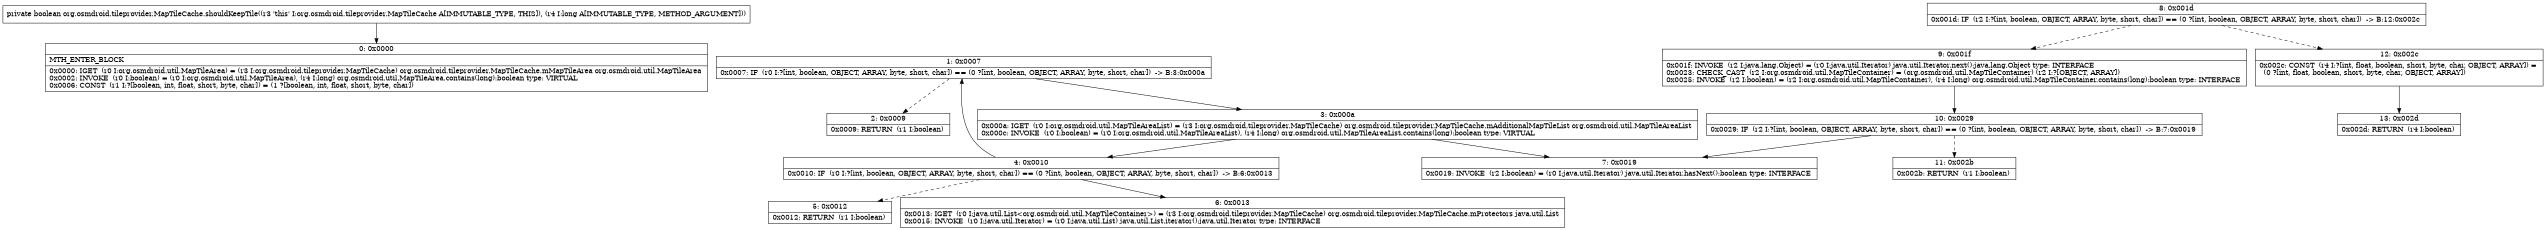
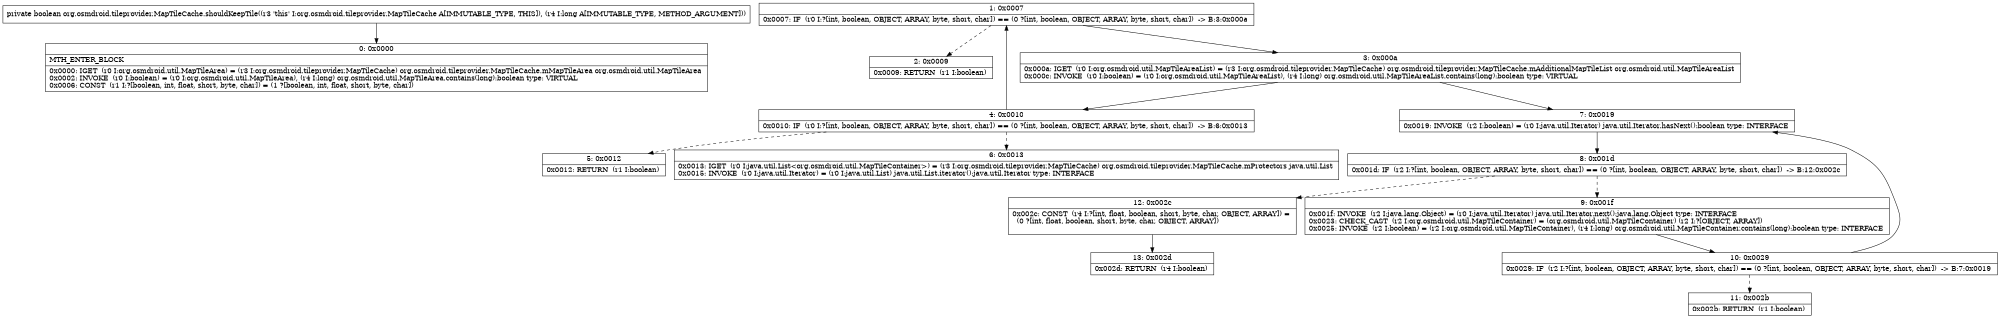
none -> (1597, 140)
(1121, 188) -> (1006, 139)
